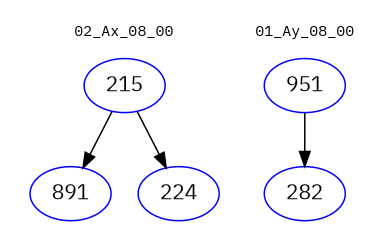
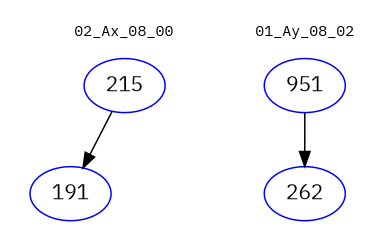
(306, 32) -> (306, 32)
(71, 194) -> (71, 194)
(179, 194) -> none
(305, 194) -> (305, 194)
